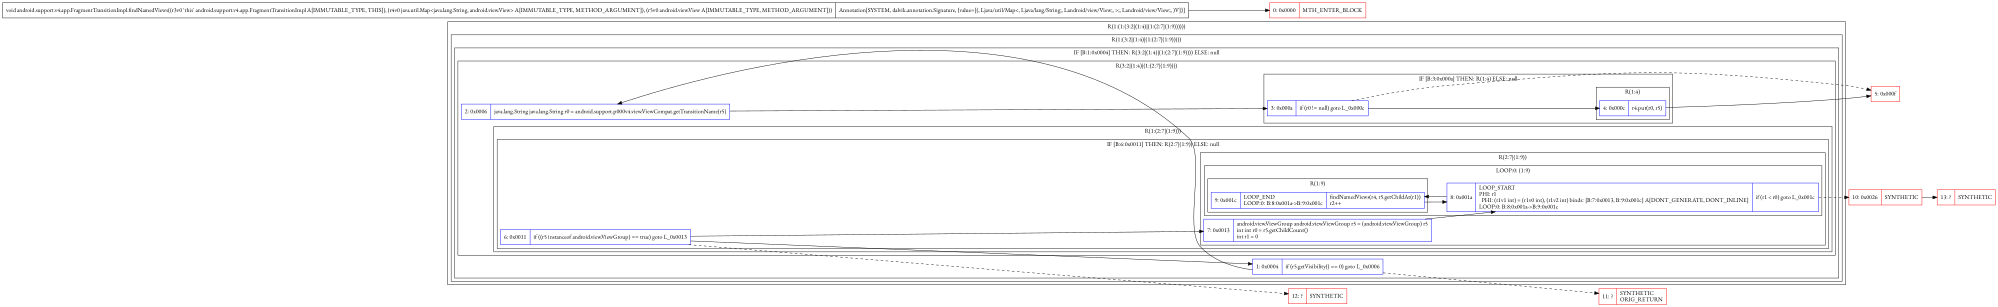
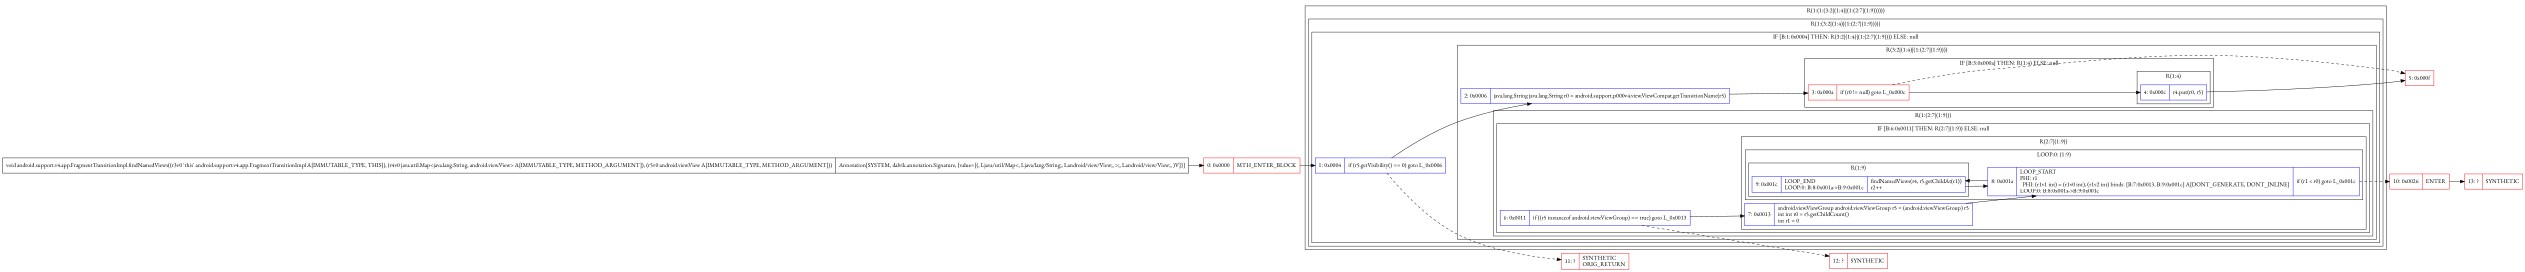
(1318, 108) -> (1859, 92)
(1902, 197) -> (2436, 181)
(1109, 258) -> (1305, 166)
